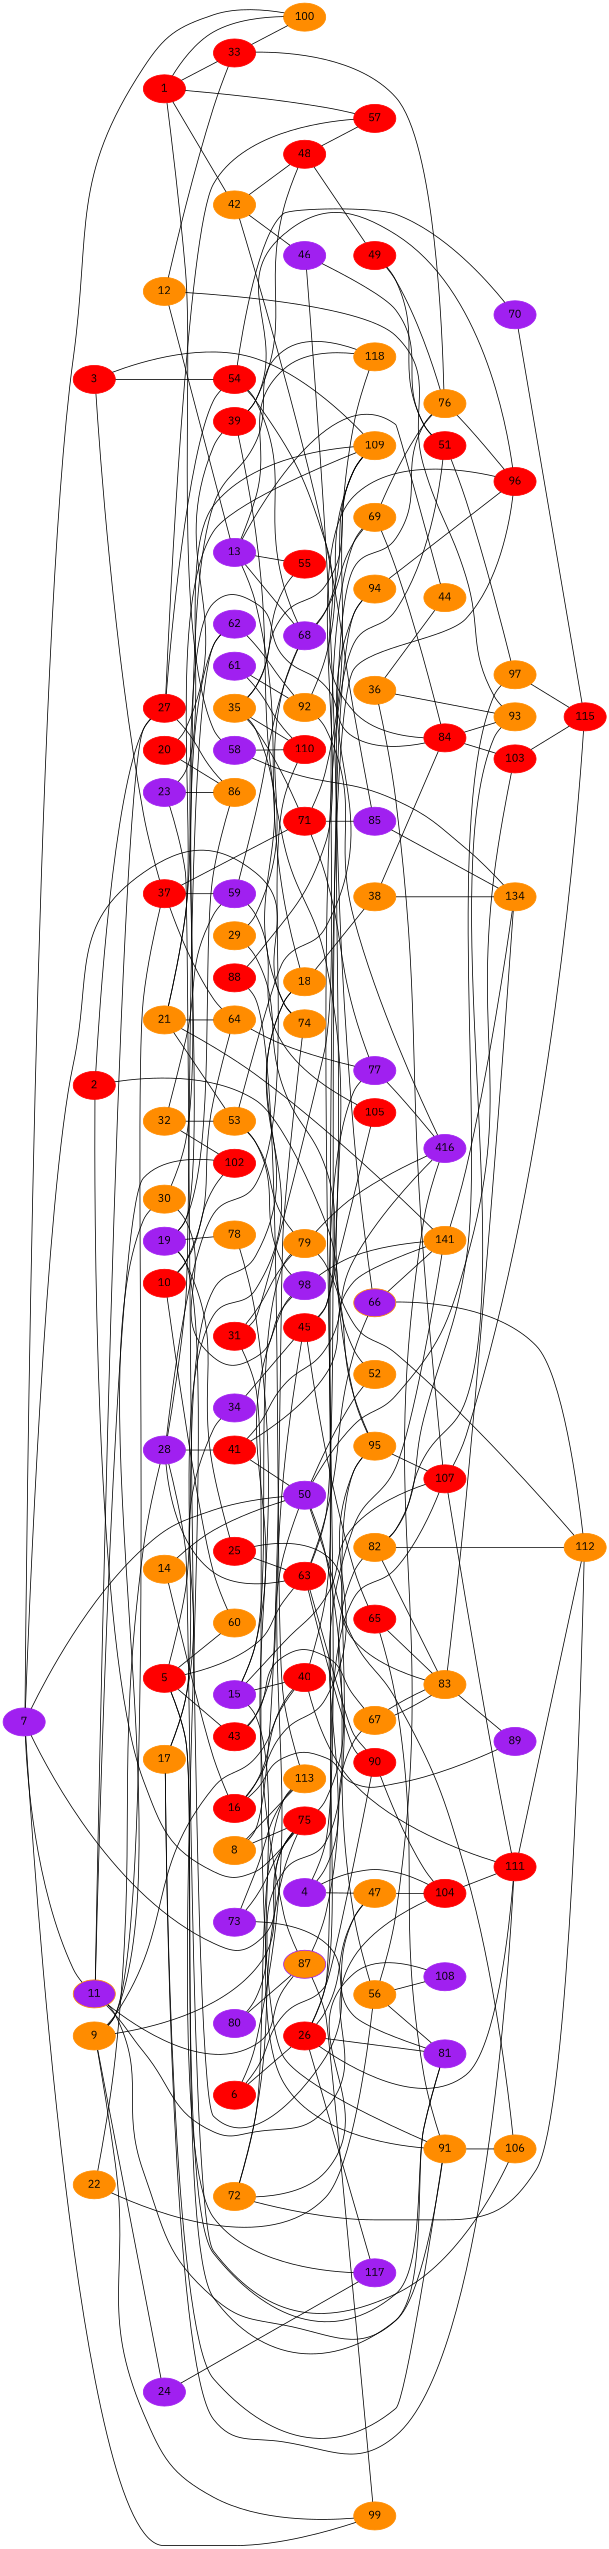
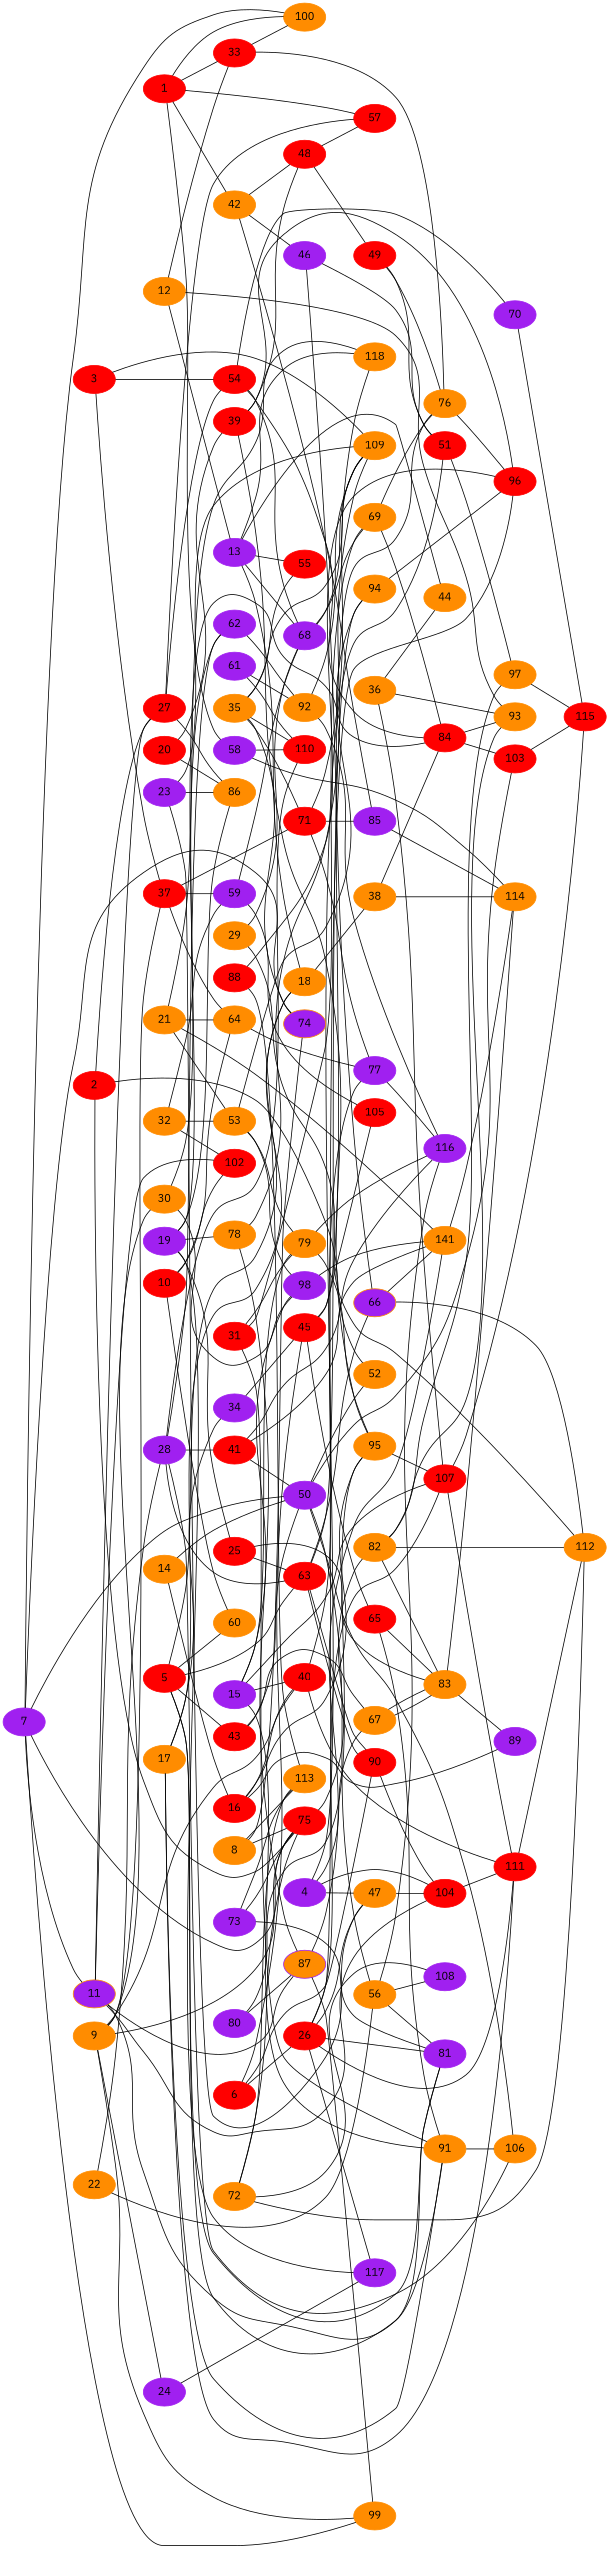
(187, 686) -> (297, 920)
(515, 897) -> (515, 897)
(305, 1024) -> (305, 1024)
(445, 1148) -> (445, 1148)
